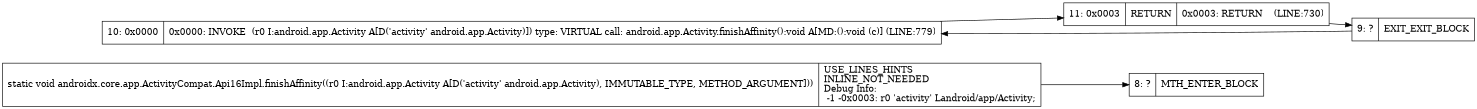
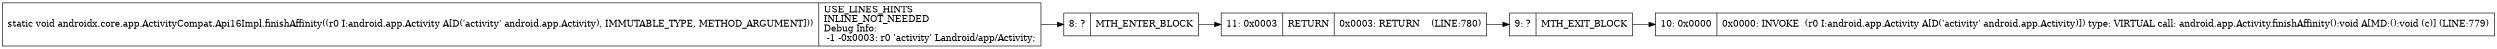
(1253, 14) -> (1410, 24)
(999, 20) -> (1207, 24)
(1427, 29) -> (1584, 24)
